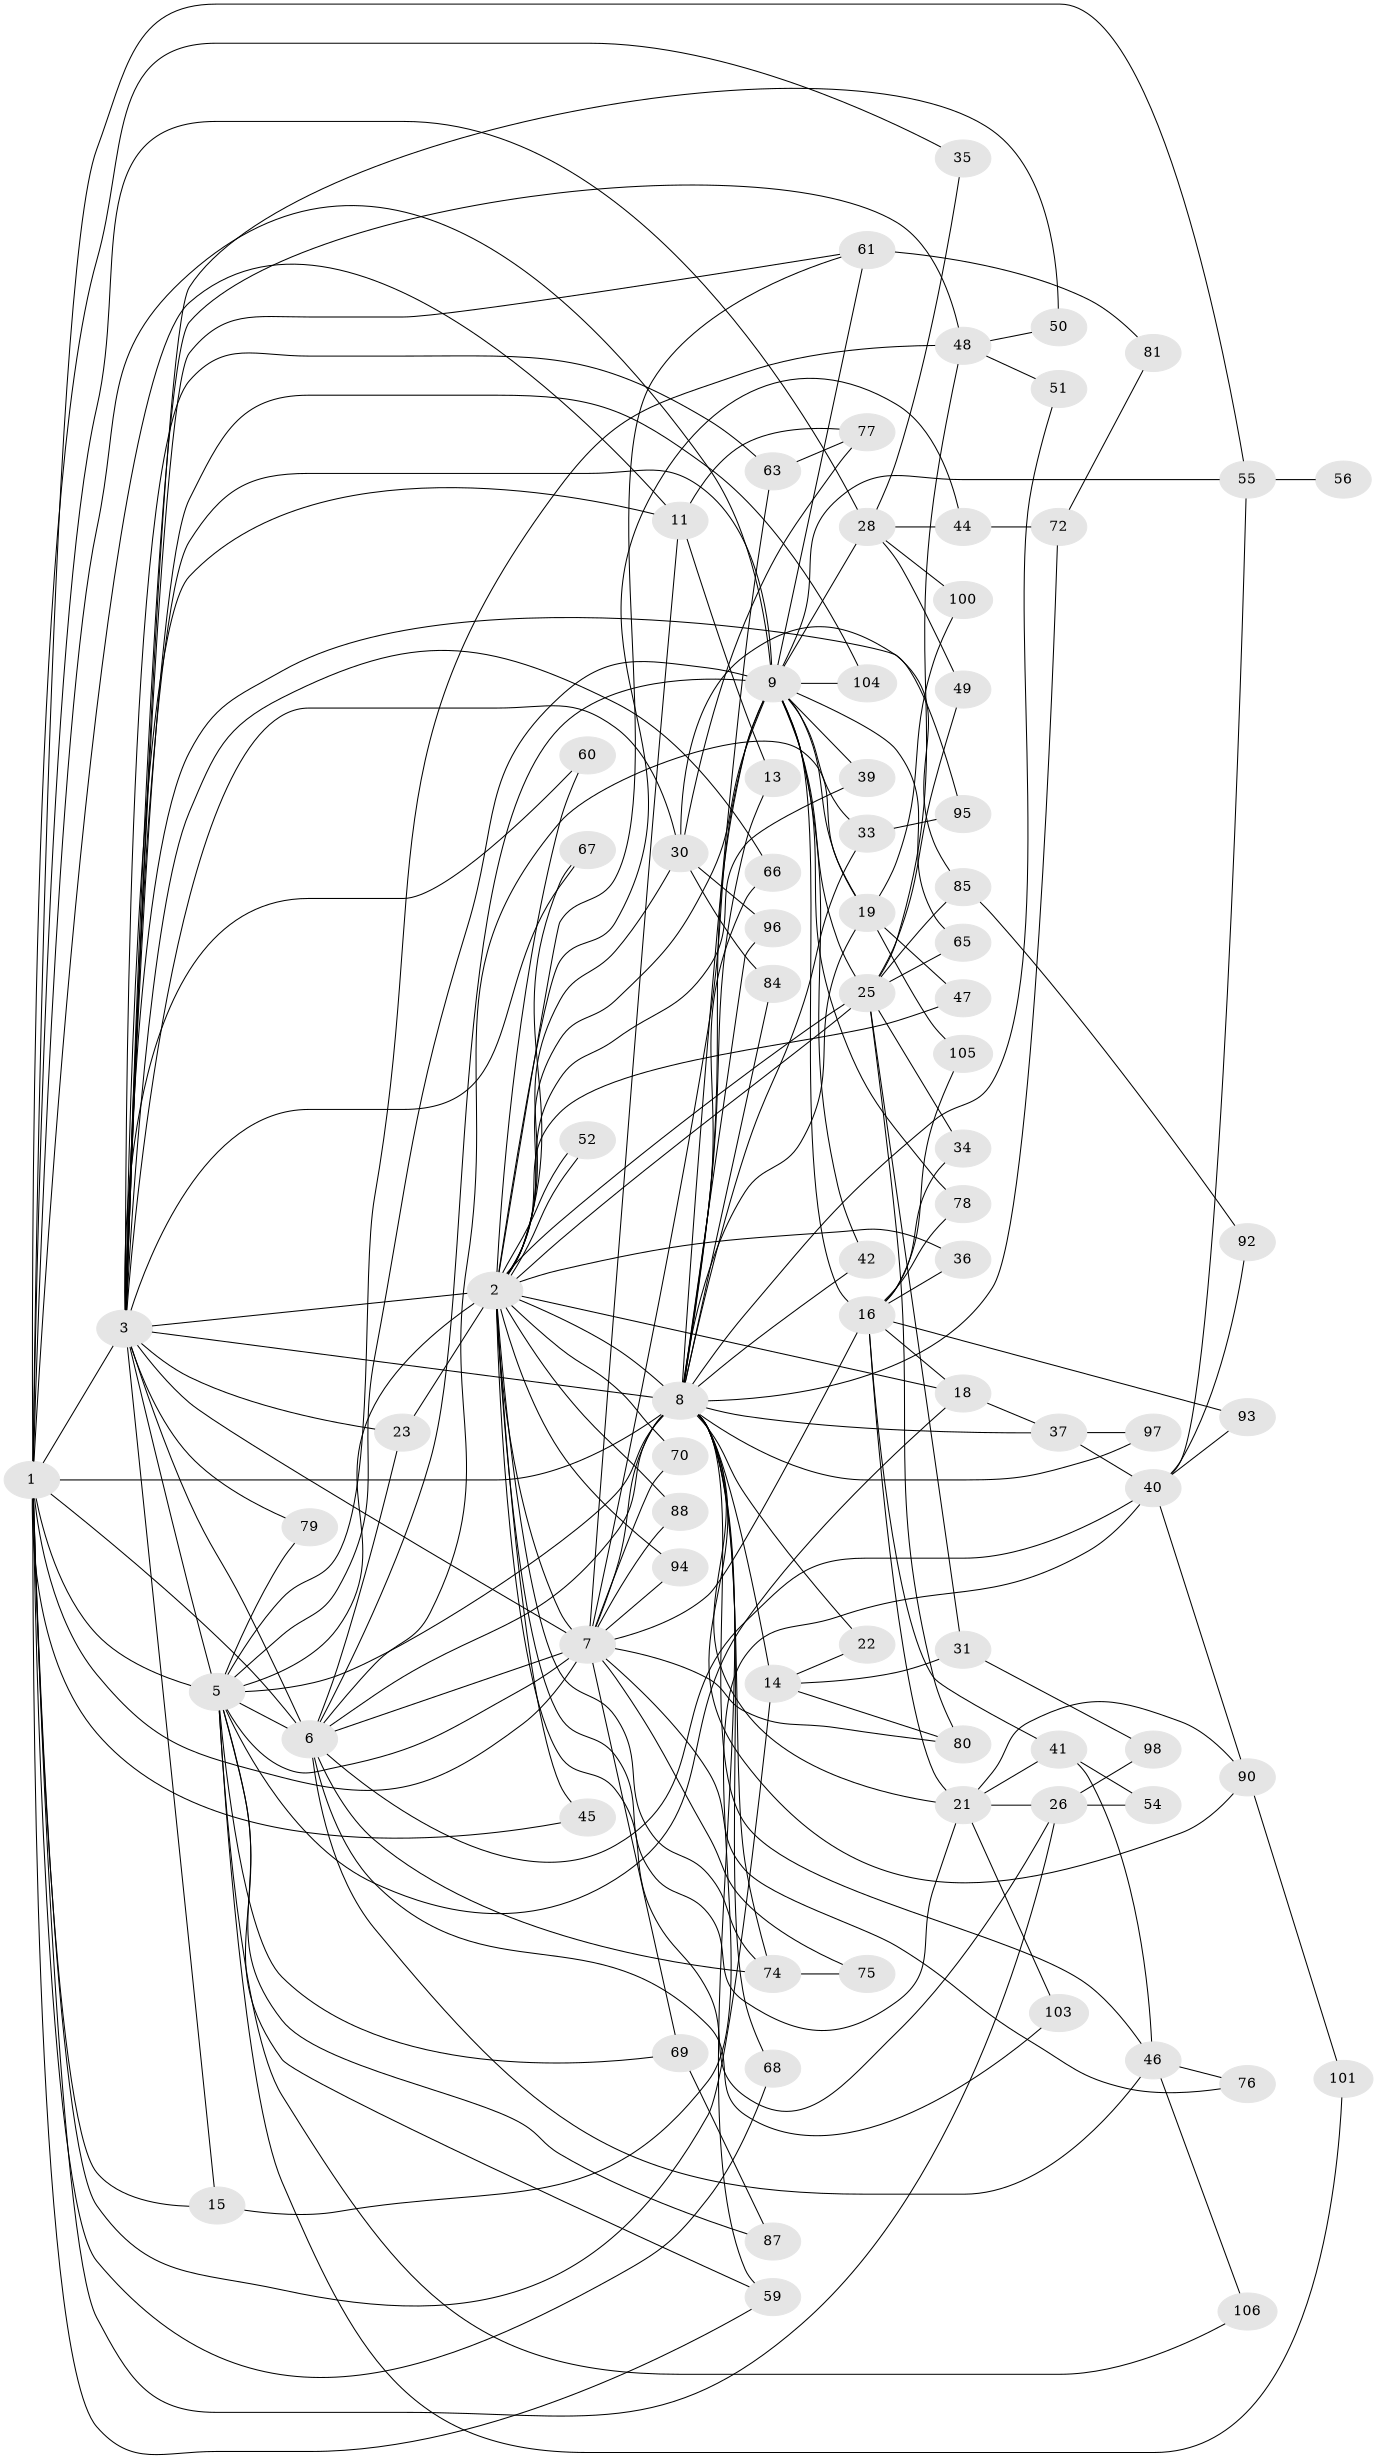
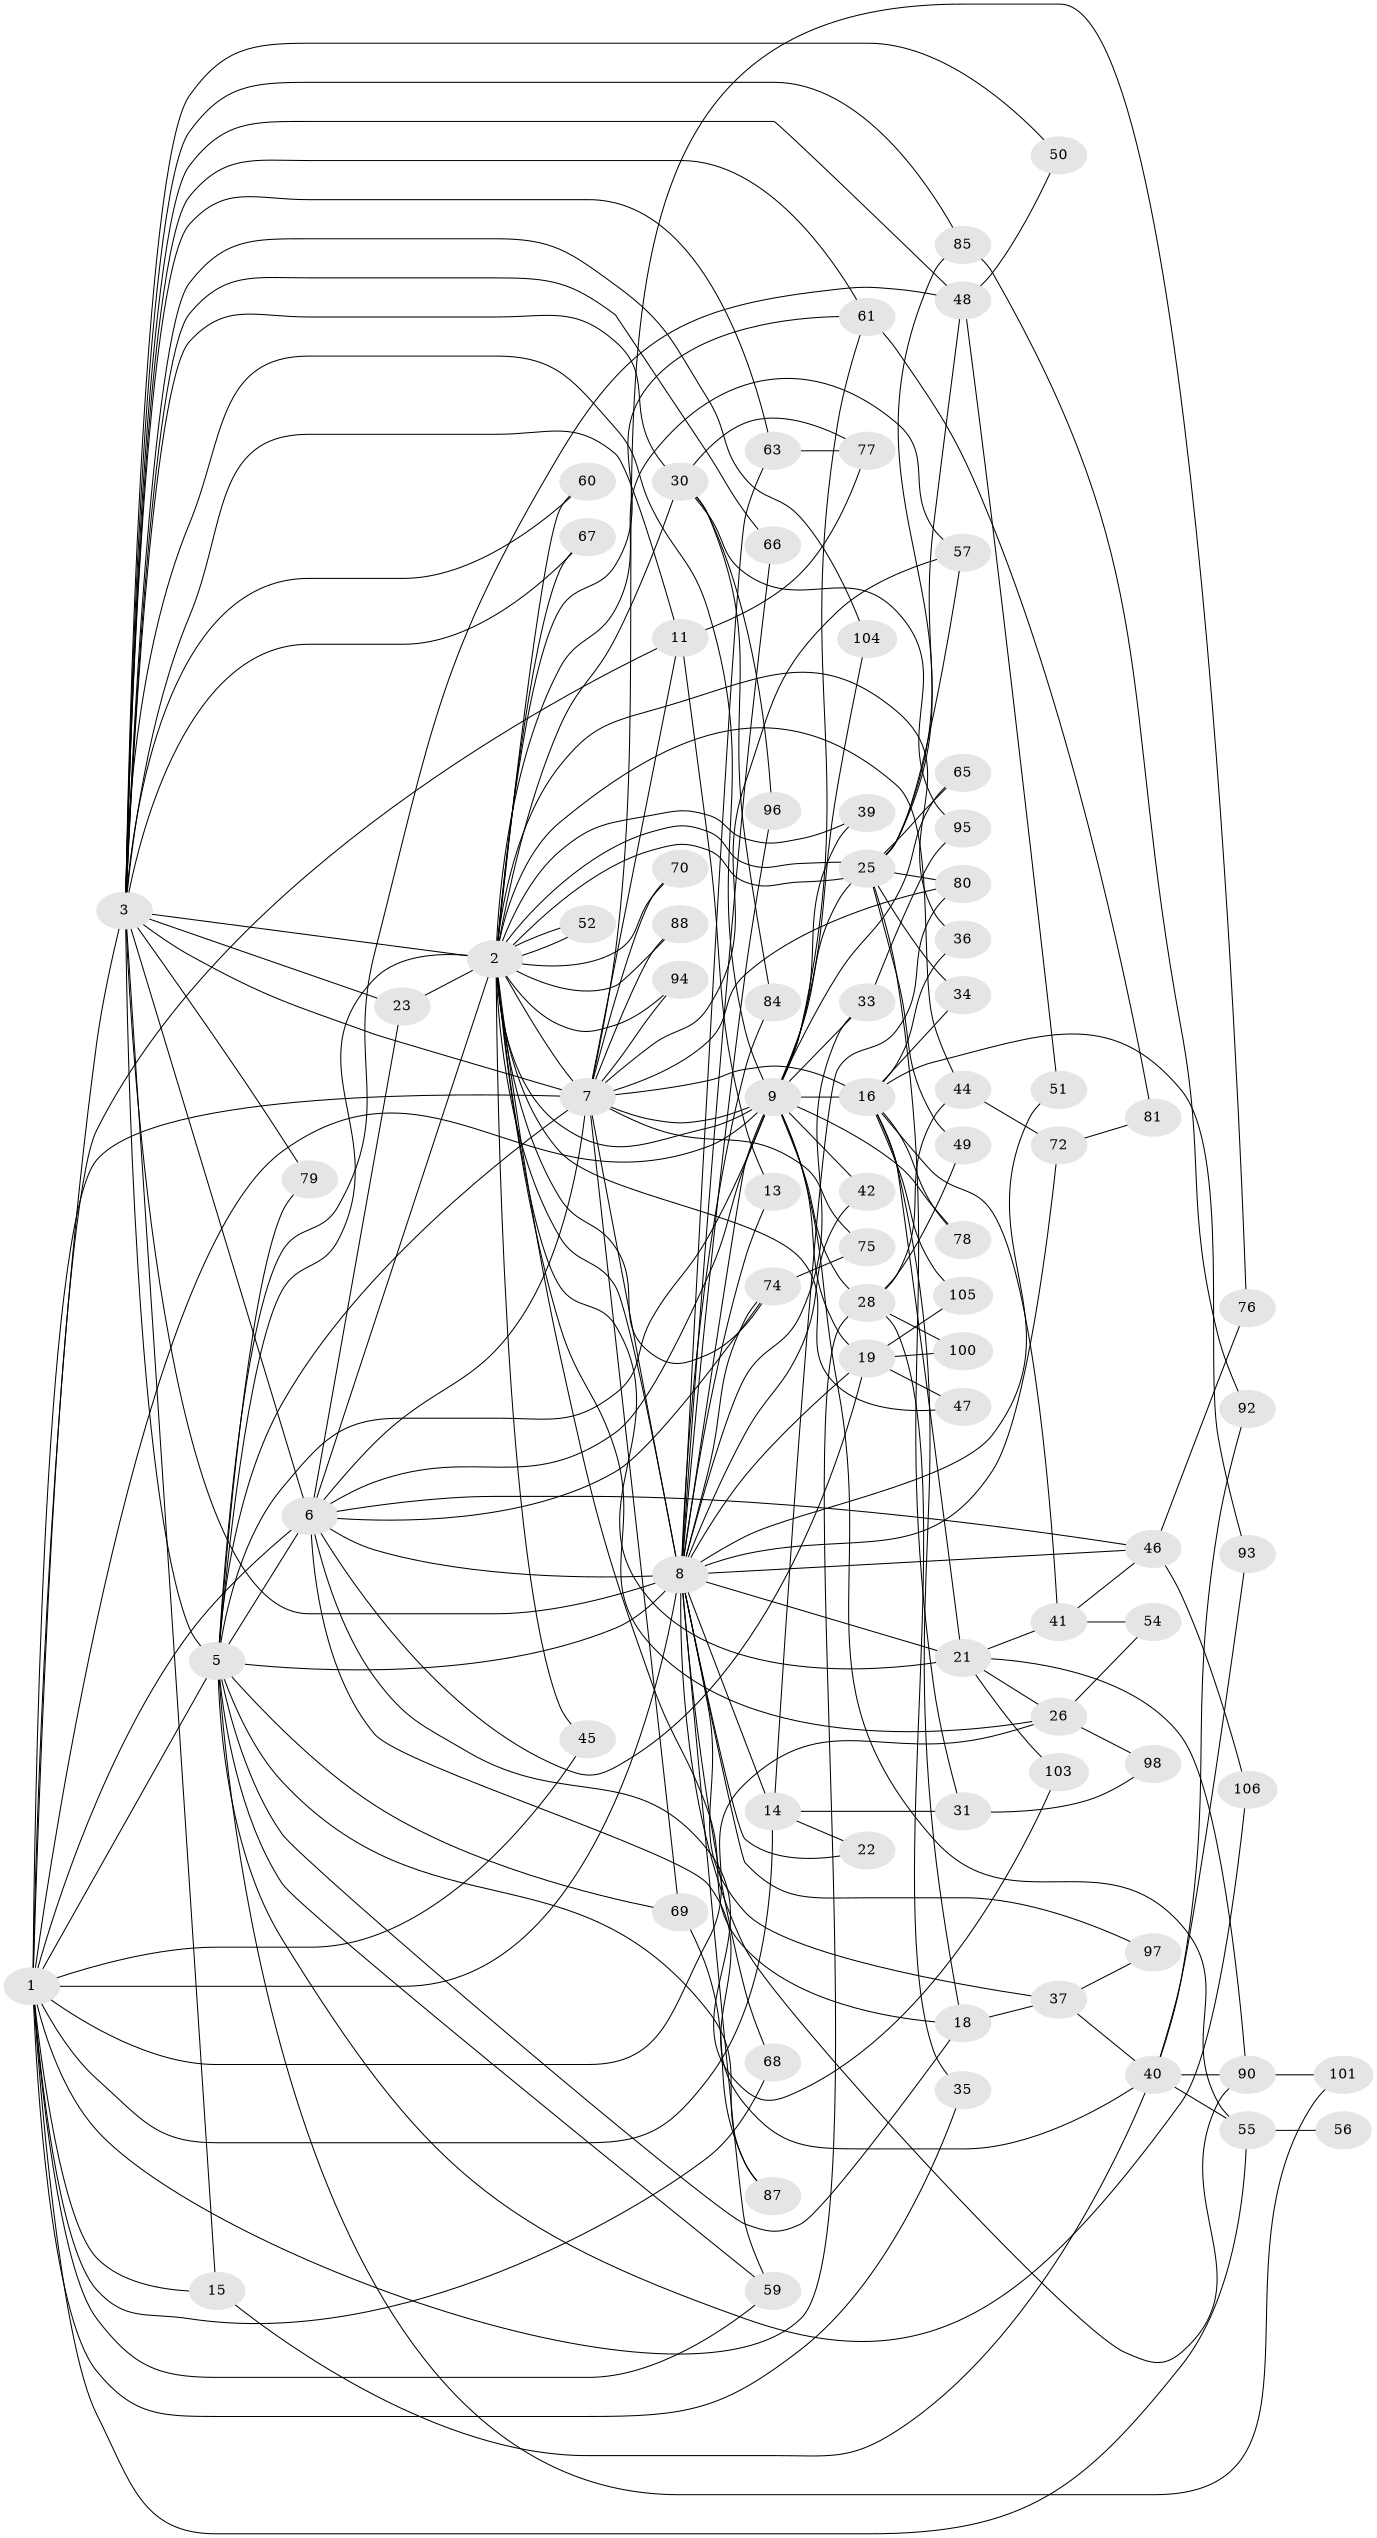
none -> (963, 553)
none -> (402, 1238)
